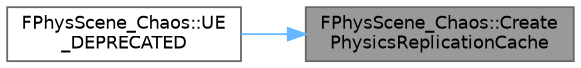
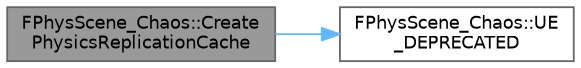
(264, 34) -> (298, 34)
